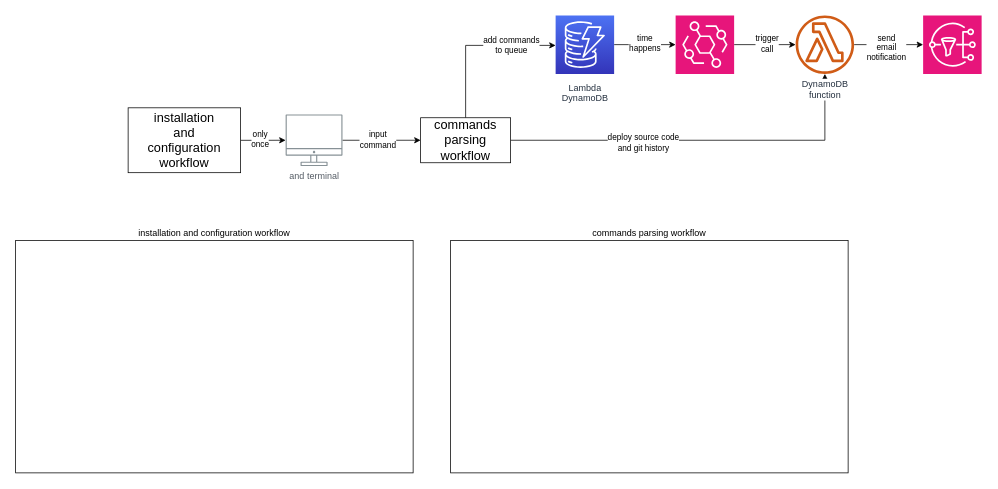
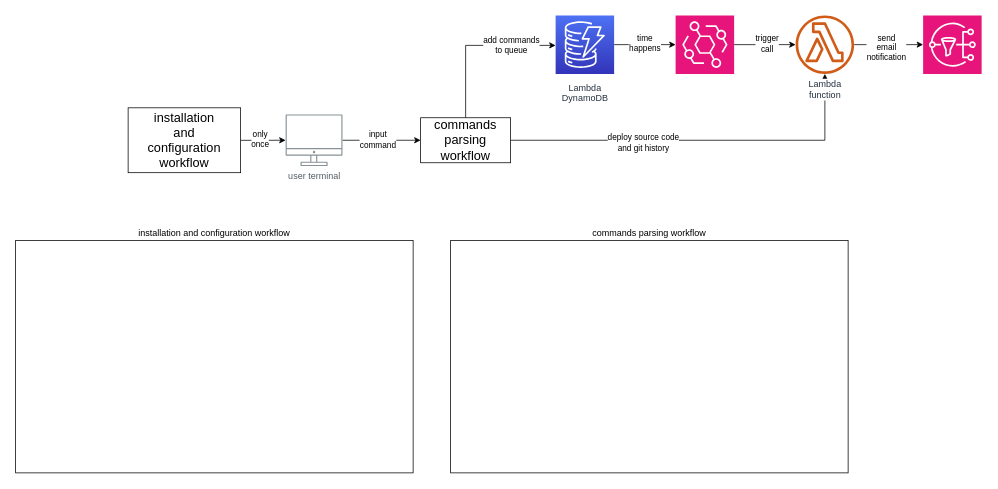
(825, 90) -> (825, 90)
(314, 177) -> (314, 177)
